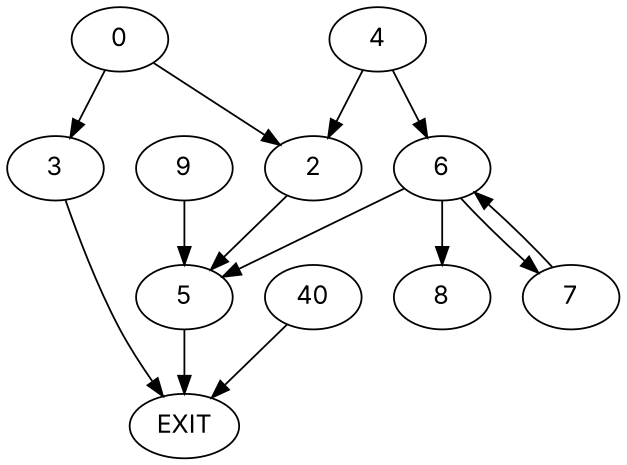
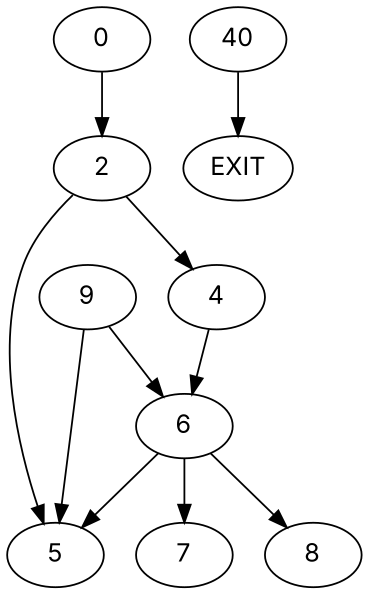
(350, 96) -> (153, 226)
(55, 168) -> none
(521, 235) -> (130, 354)
(184, 353) -> none
